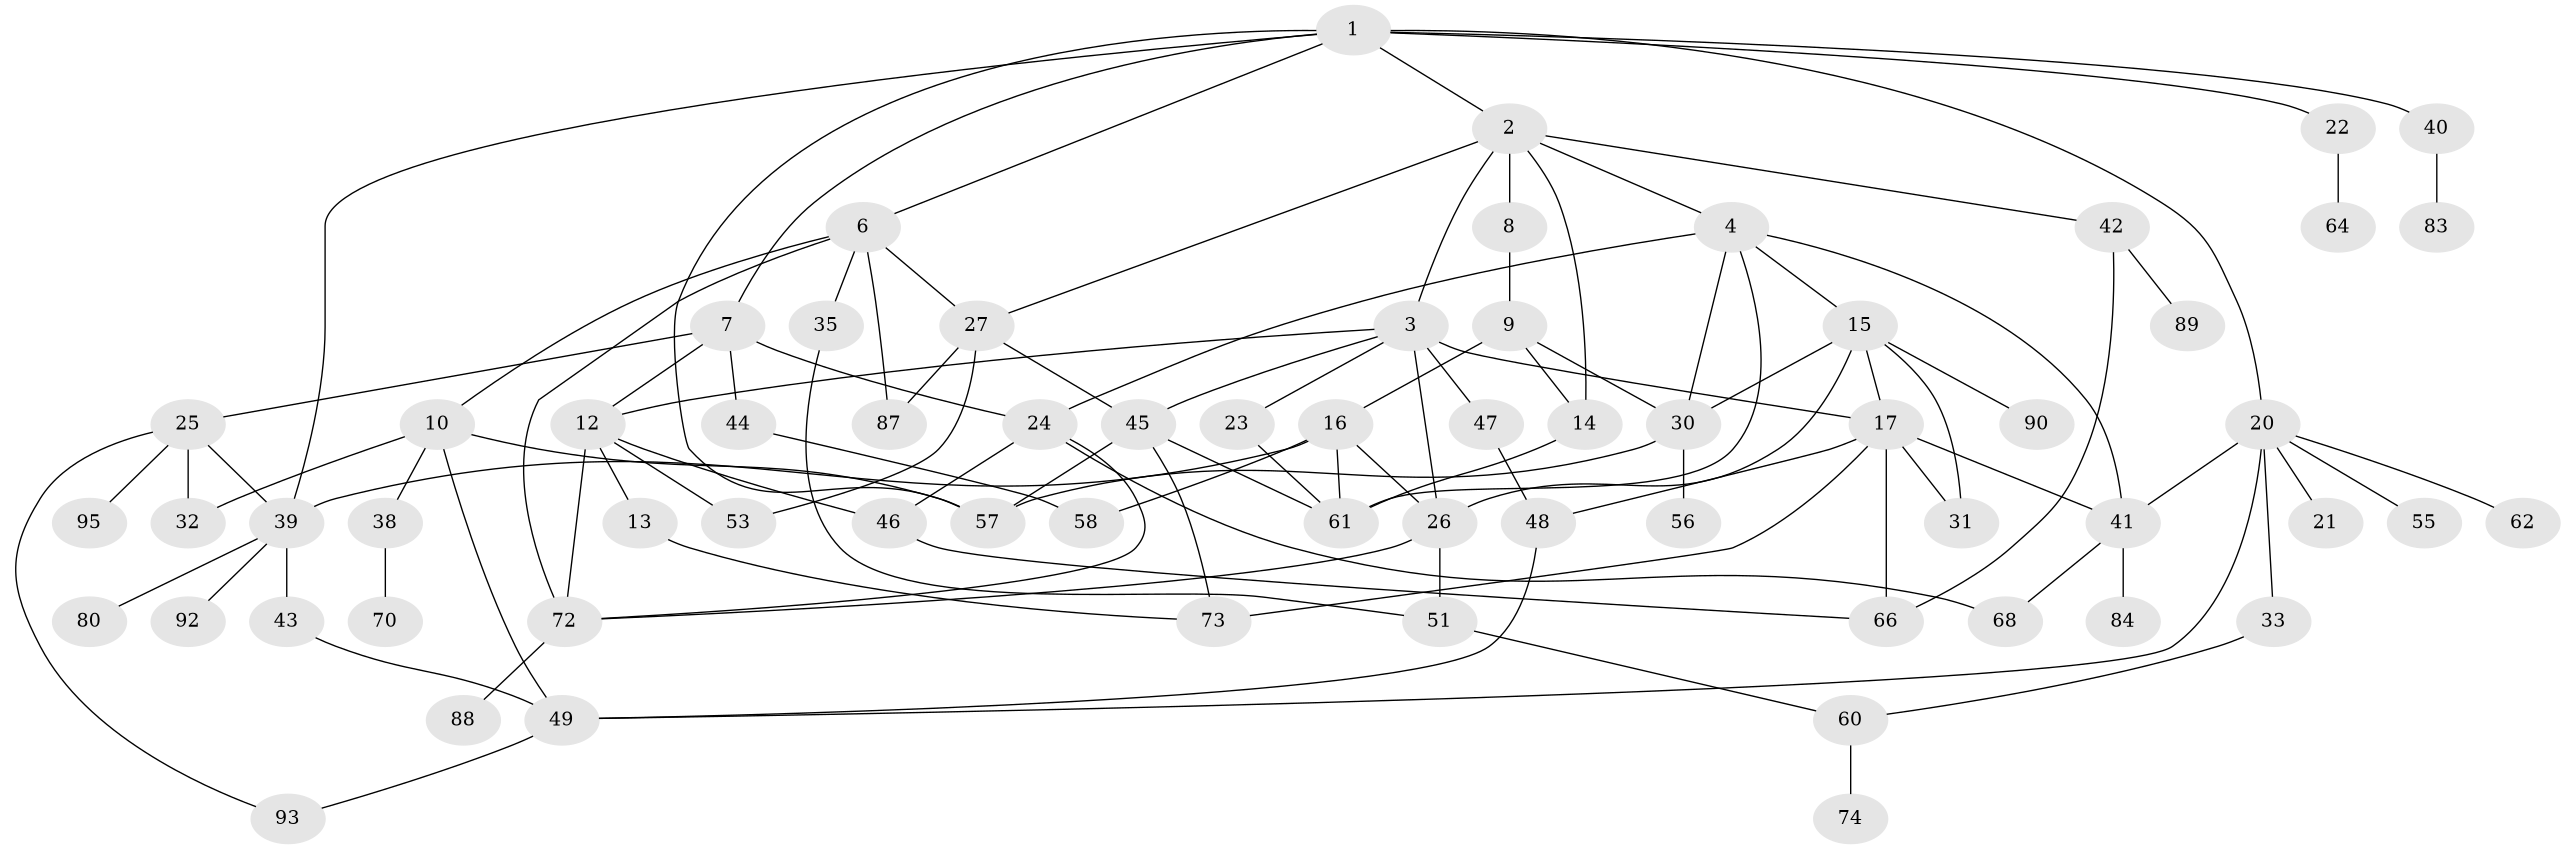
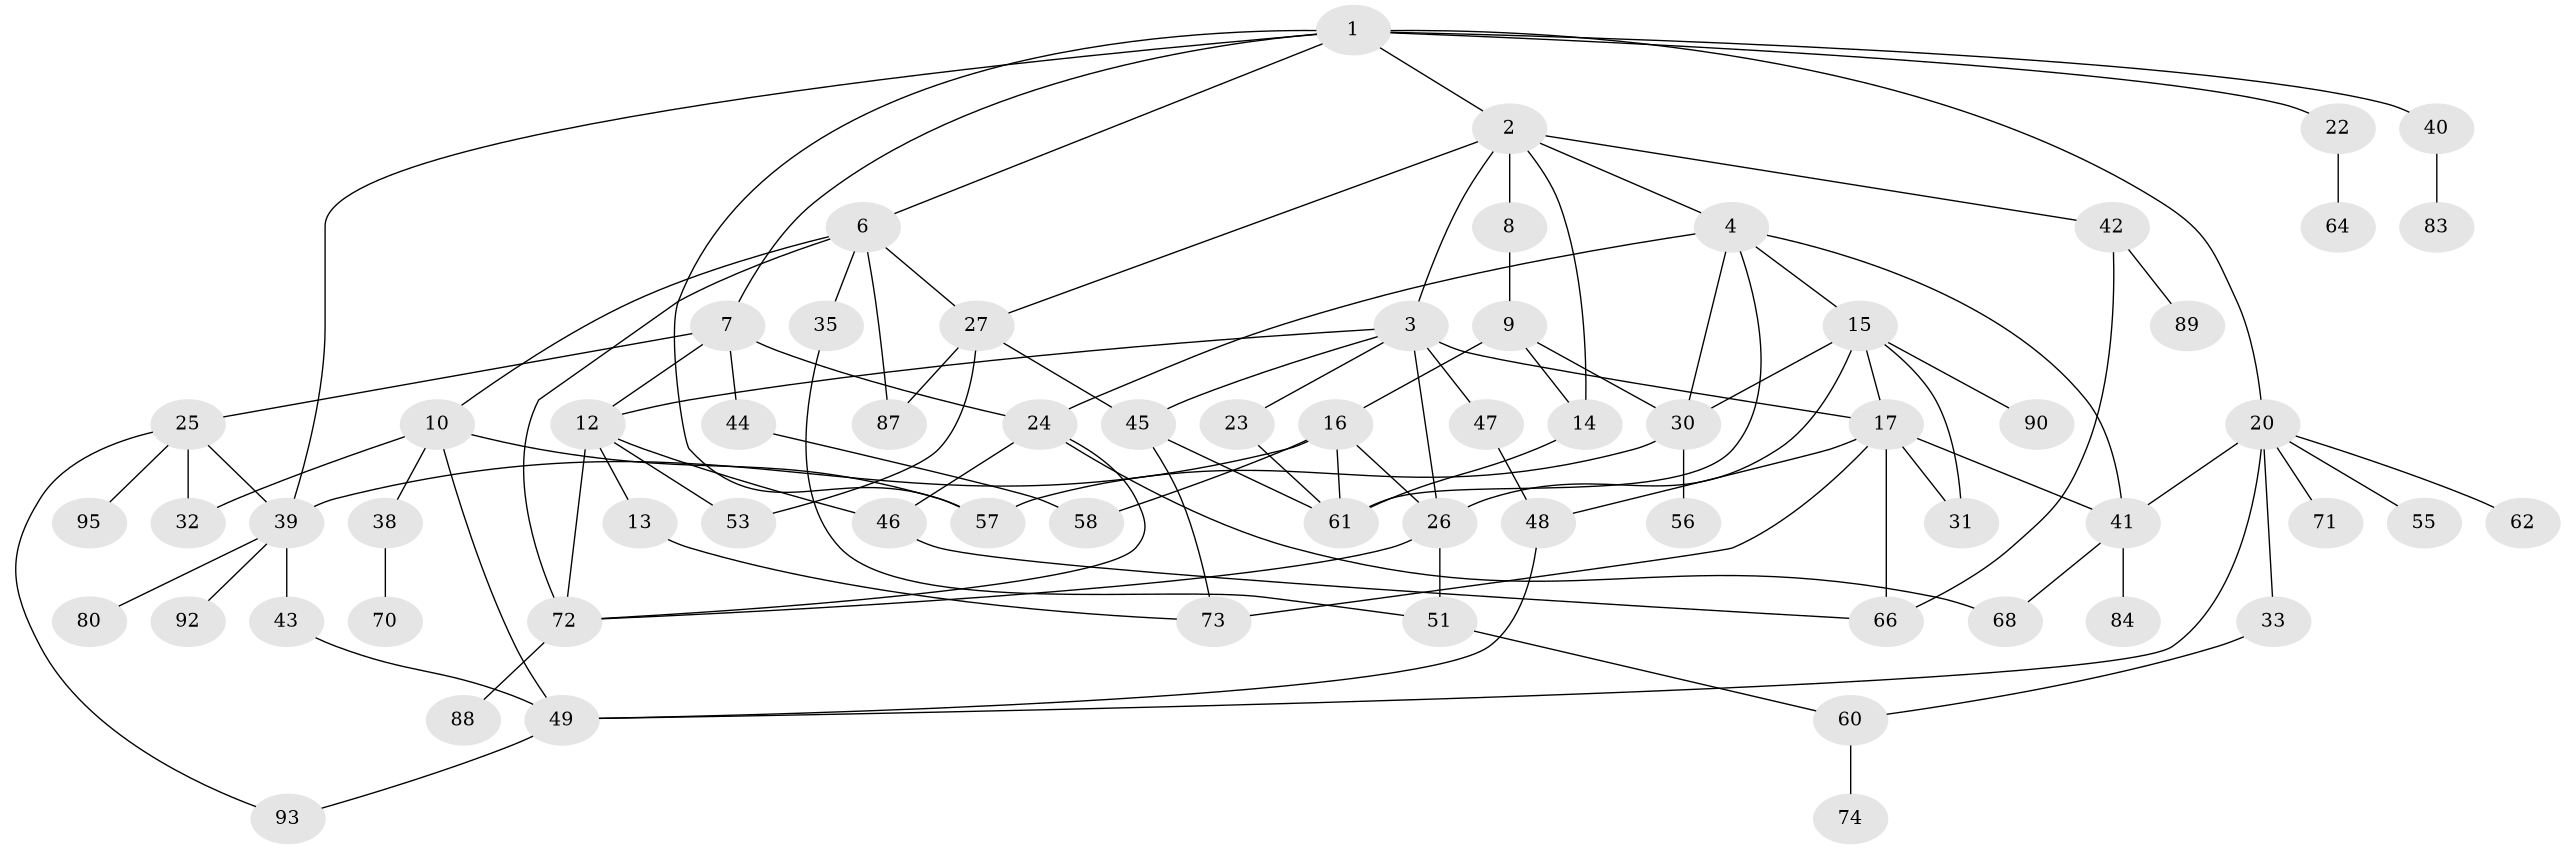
(1063, 474) -> none
(2326, 523) -> (2326, 523)
